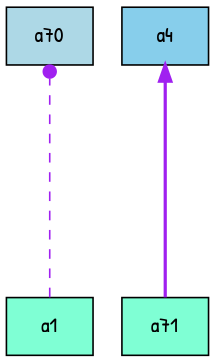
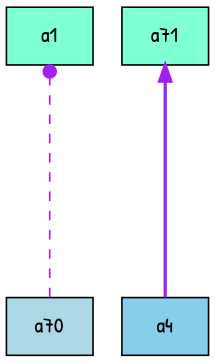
(50, 188) -> (50, 188)
(165, 189) -> (165, 189)
